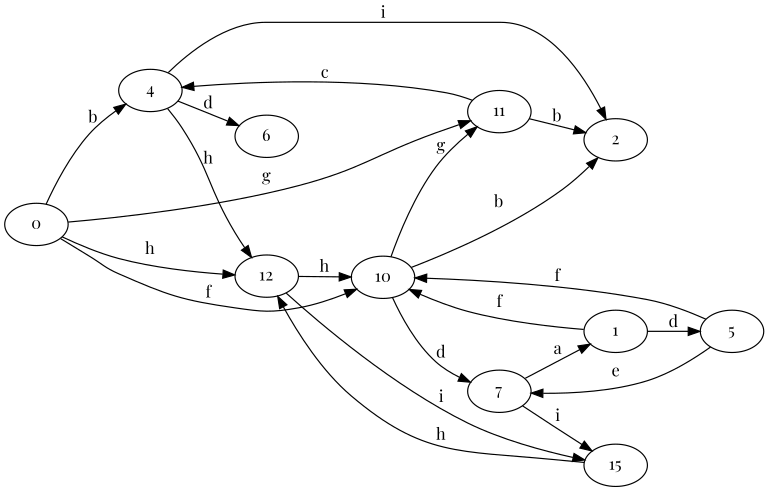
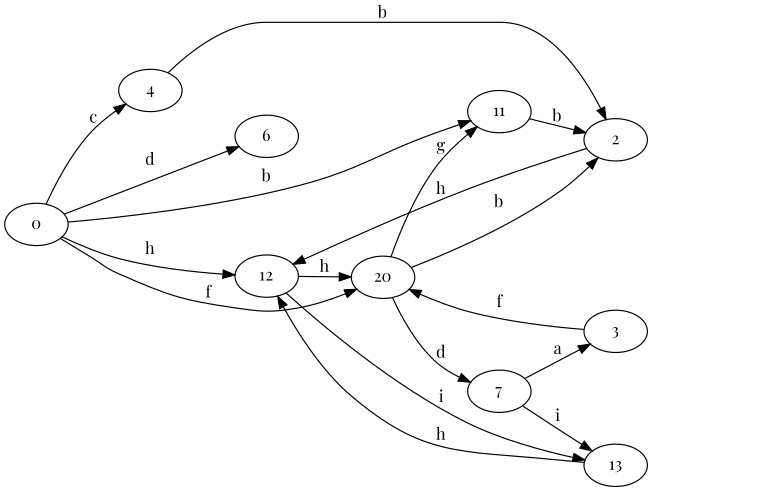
(383, 14) -> (383, 14)
(334, 82) -> none
(203, 111) -> (146, 183)
(93, 118) -> (93, 118)
(208, 177) -> (443, 199)
(267, 177) -> (267, 177)
(383, 277) -> (383, 277)
(616, 331) -> (616, 331)
(732, 331) -> none
(616, 465) -> (616, 465)
